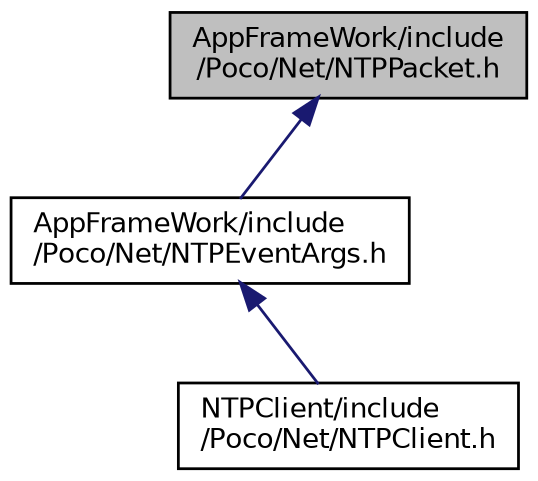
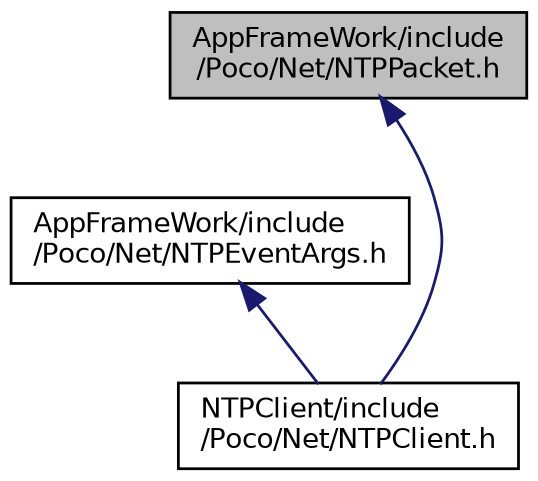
(271, 159) -> (441, 255)
